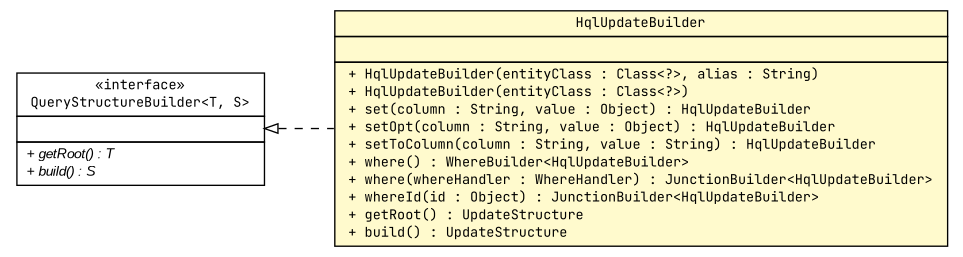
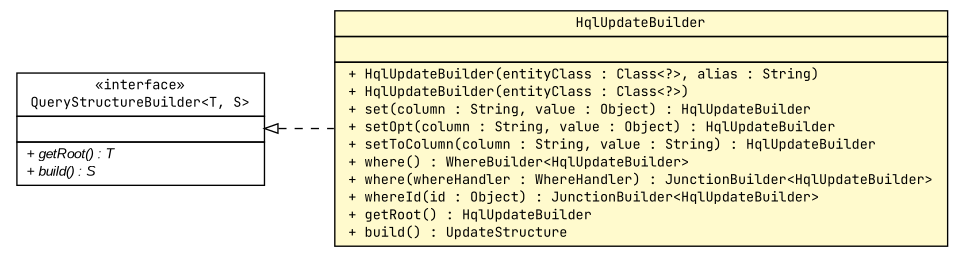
(467, 215) -> (471, 215)
